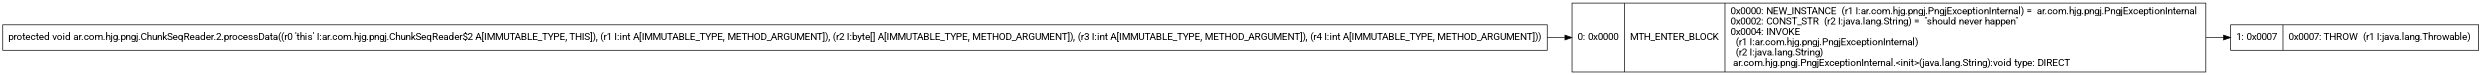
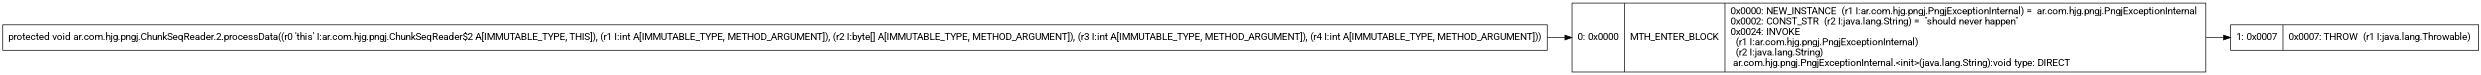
(1768, 32) -> (1768, 32)
